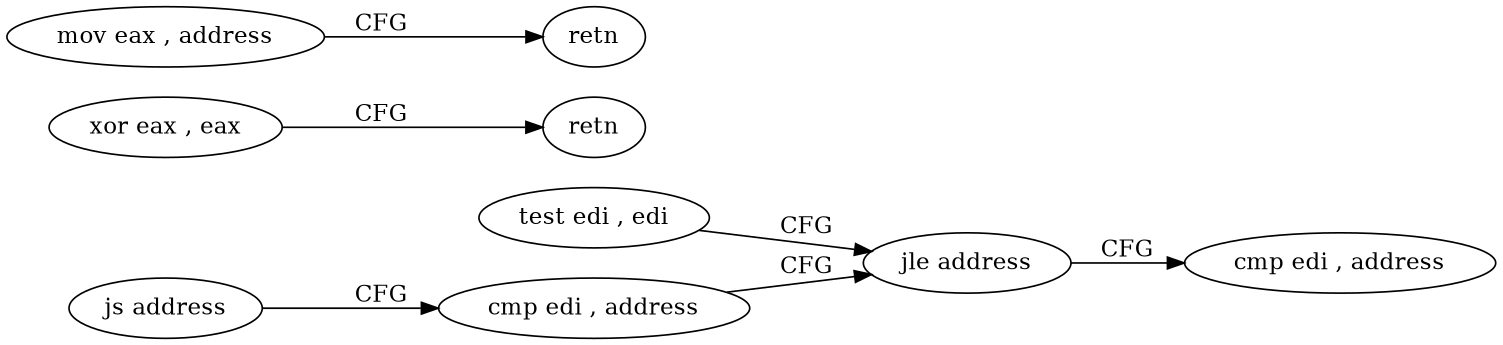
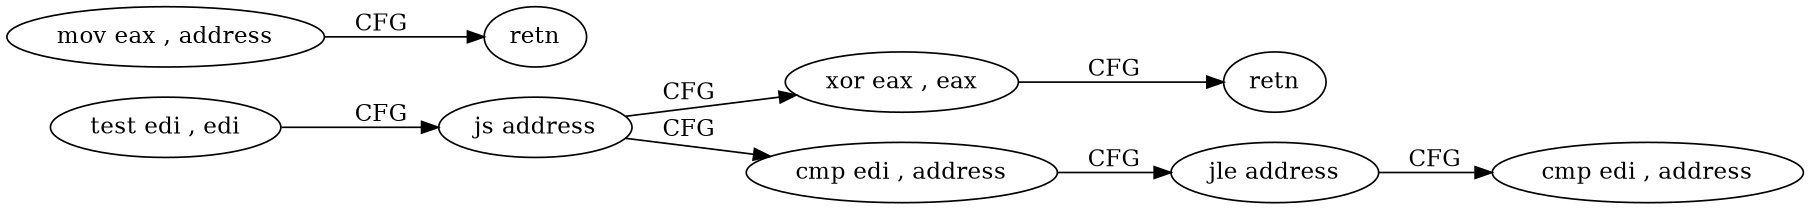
none -> (703, 107)
(777, 240) -> (351, 127)
